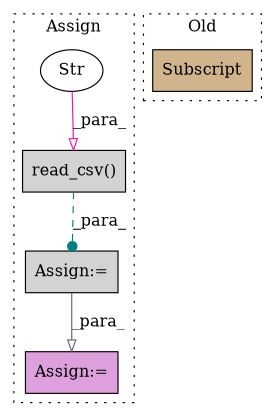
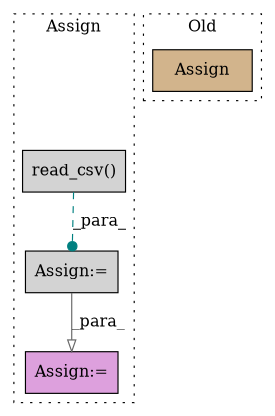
(72, 71) -> none
(202, 71) -> (202, 71)
